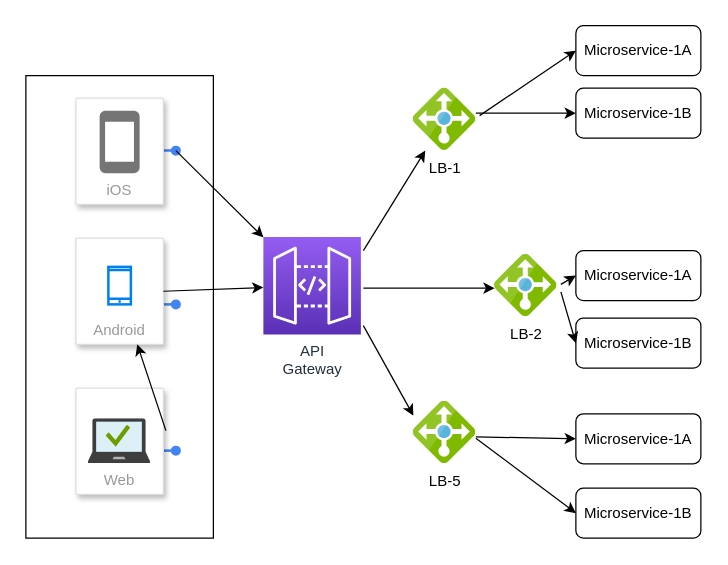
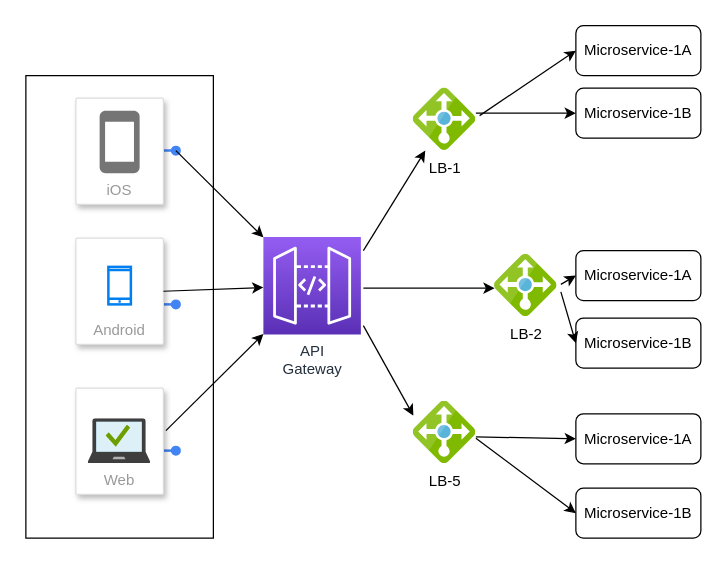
(153, 391) -> (211, 385)
